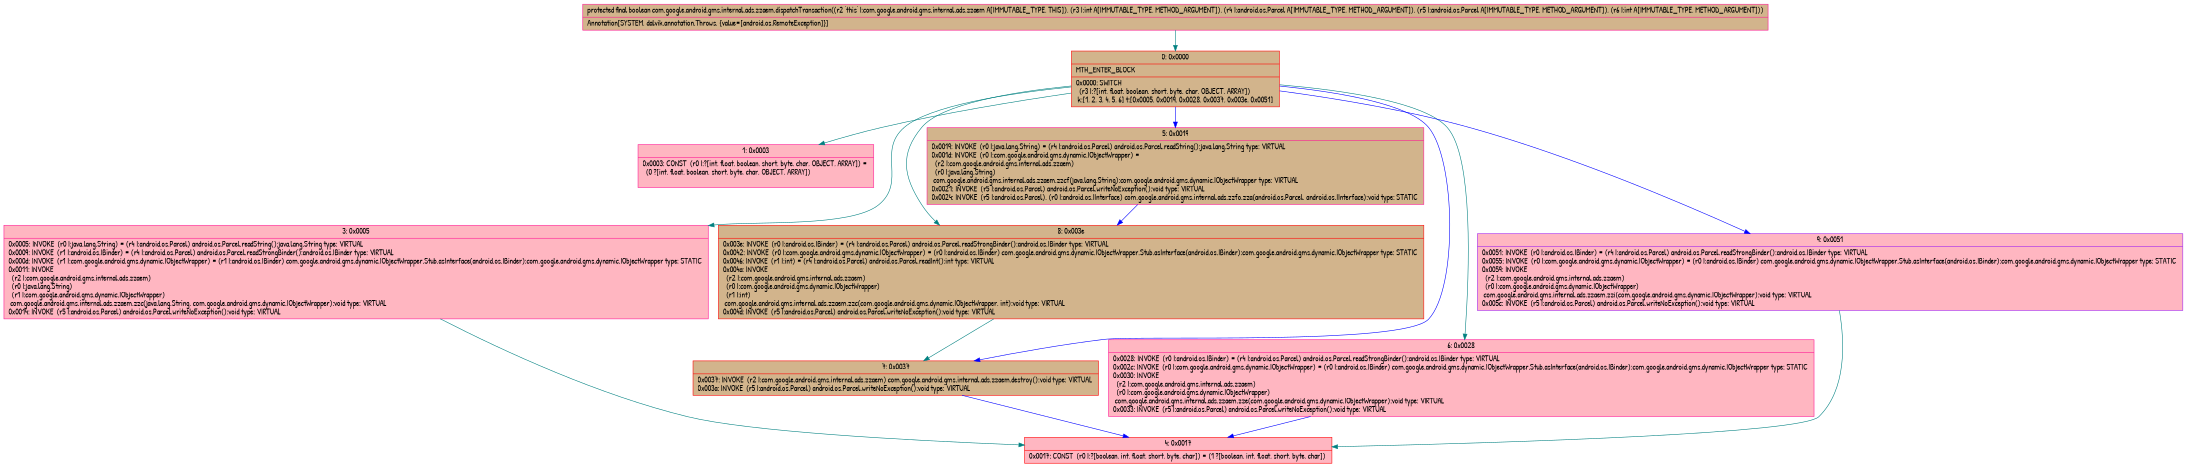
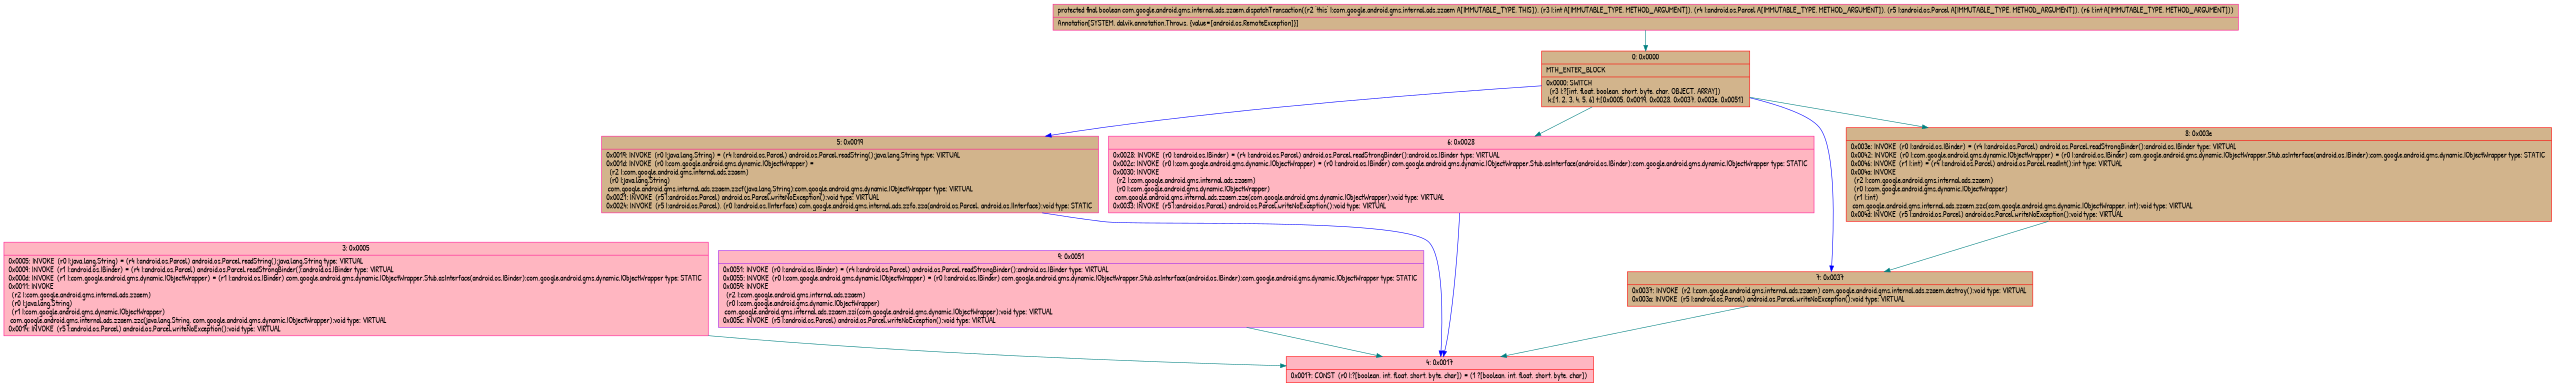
(1518, 142) -> none
(892, 163) -> none
(756, 166) -> none
(1130, 213) -> (1292, 225)
(1043, 416) -> (1627, 331)
